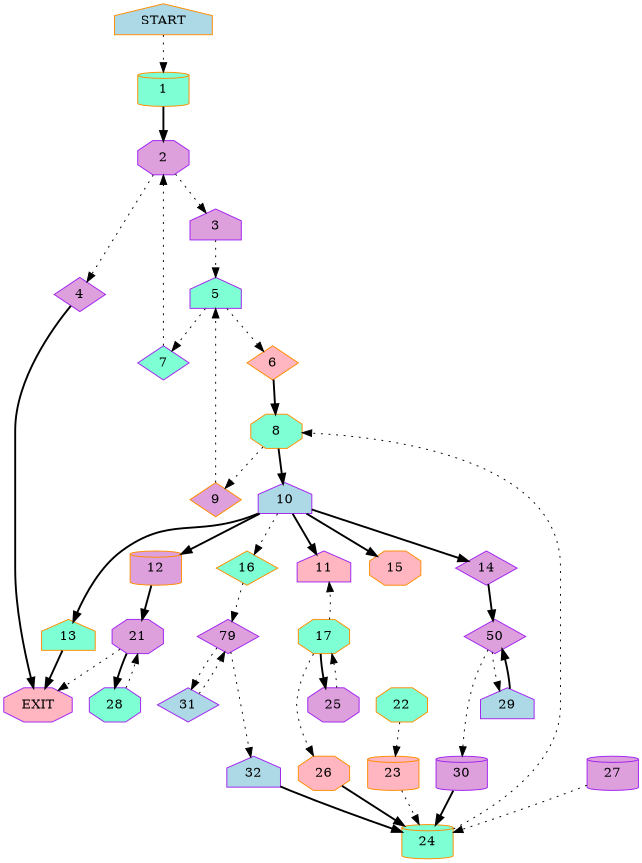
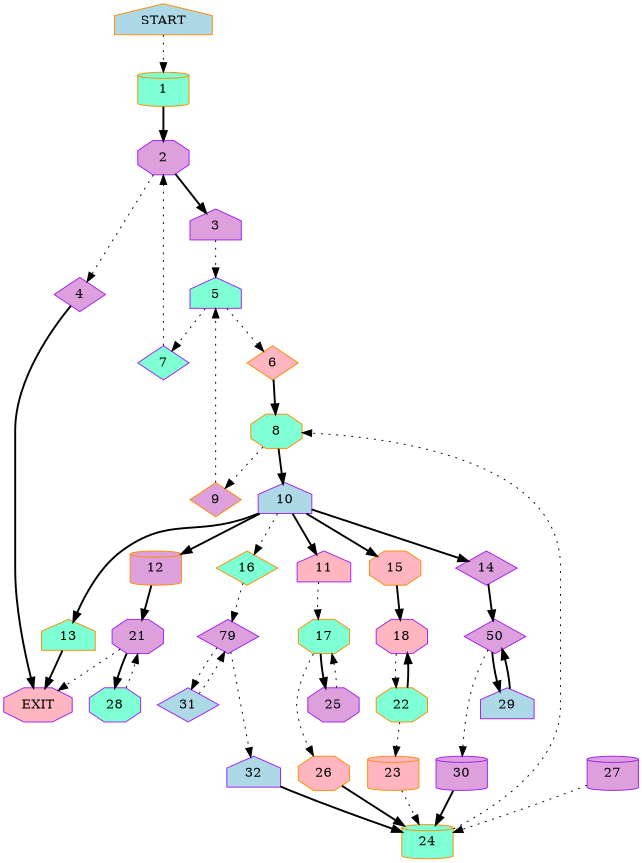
(188, 190) -> (188, 190)
(330, 606) -> (318, 596)
none -> (402, 636)
(494, 667) -> (494, 667)
